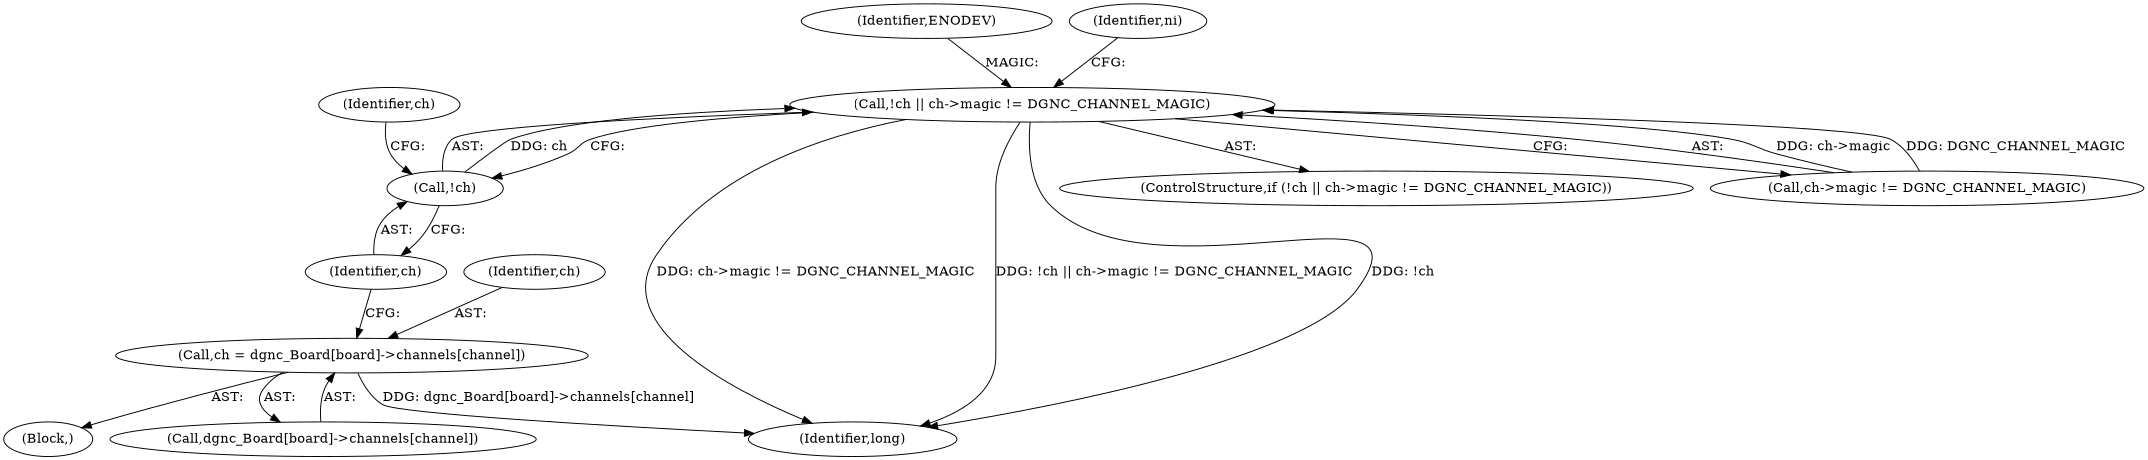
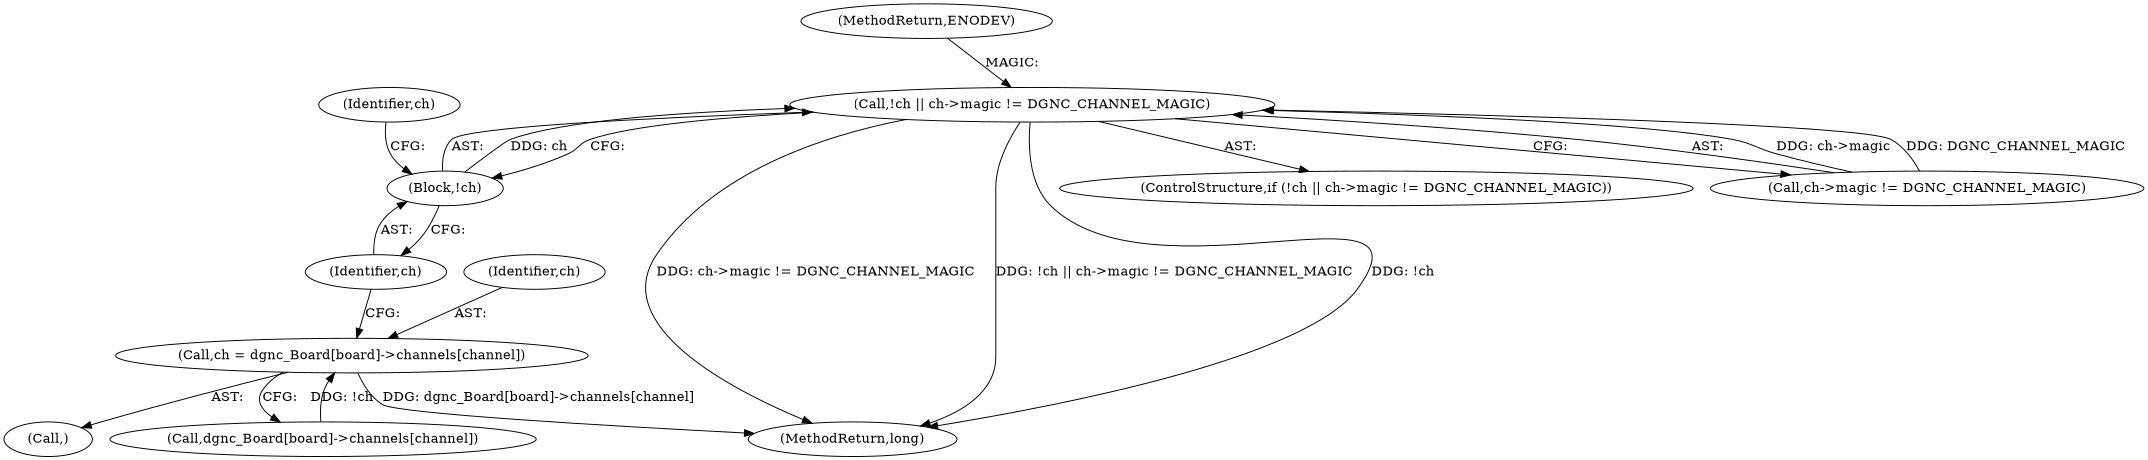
(927, 21) -> (927, 21)
(1138, 21) -> none
(445, 188) -> (445, 188)
(282, 397) -> (282, 397)
(342, 397) -> (342, 397)
(48, 439) -> (48, 439)
(853, 439) -> (853, 439)
